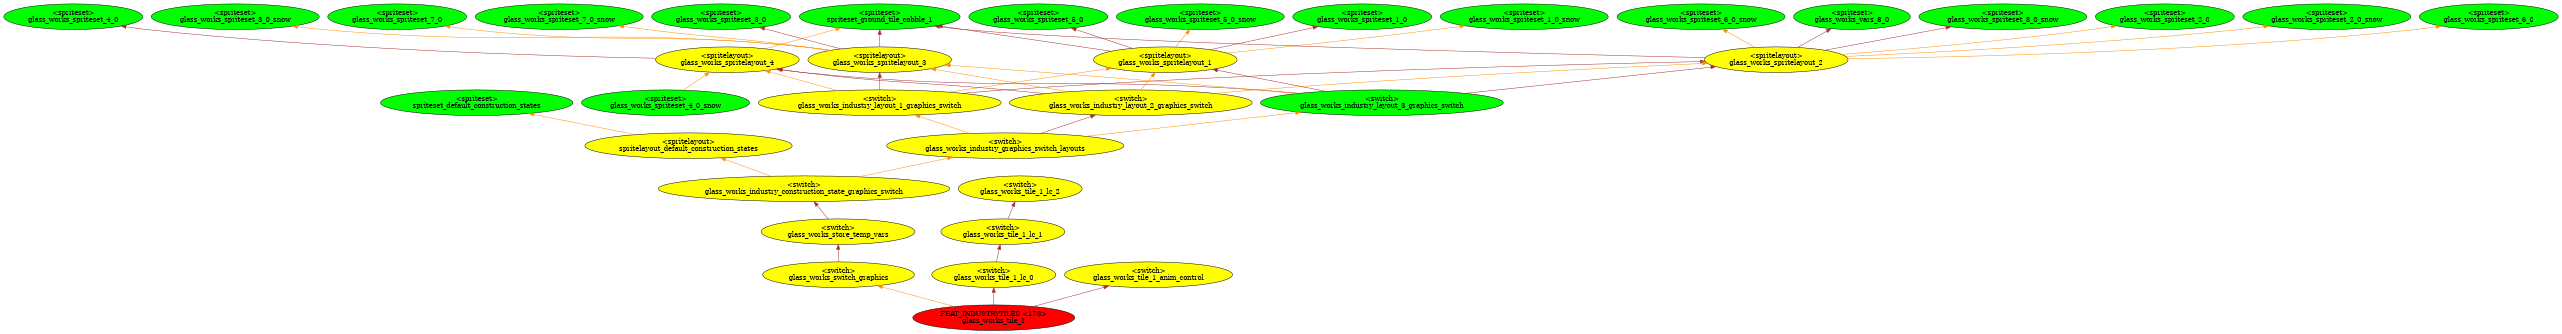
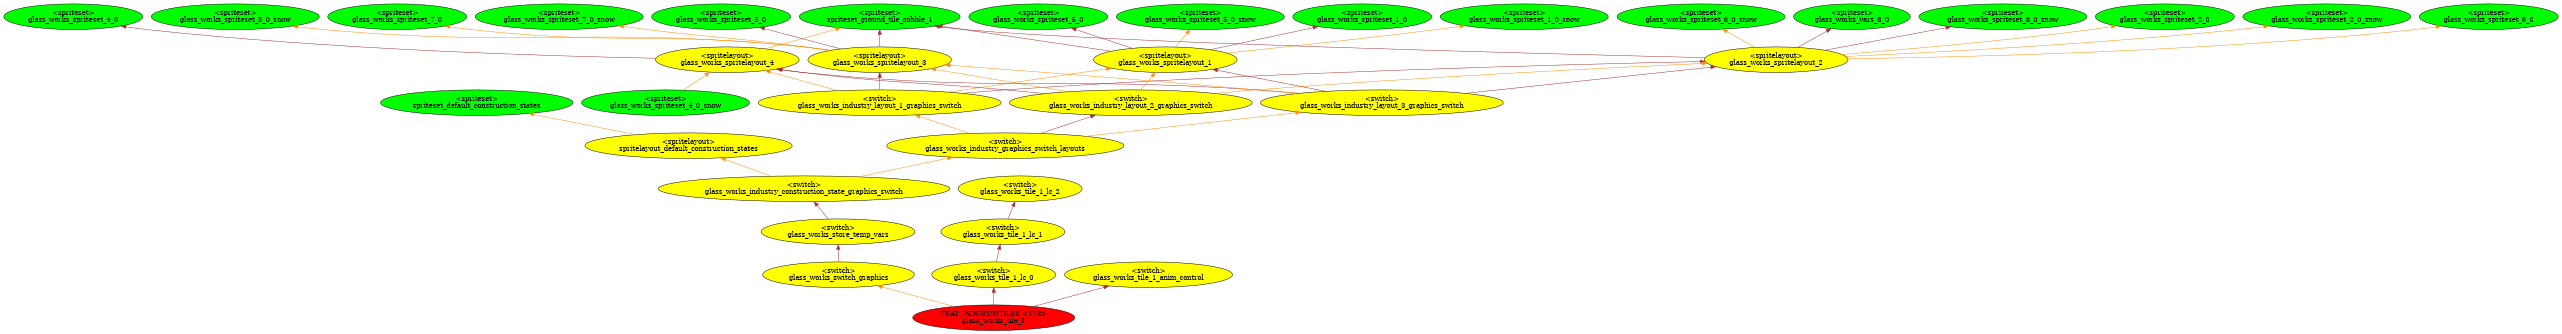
(1382, 103) -> (1382, 103)
